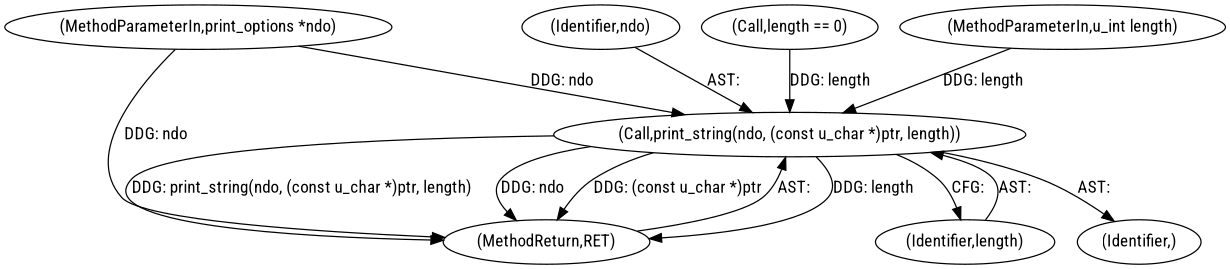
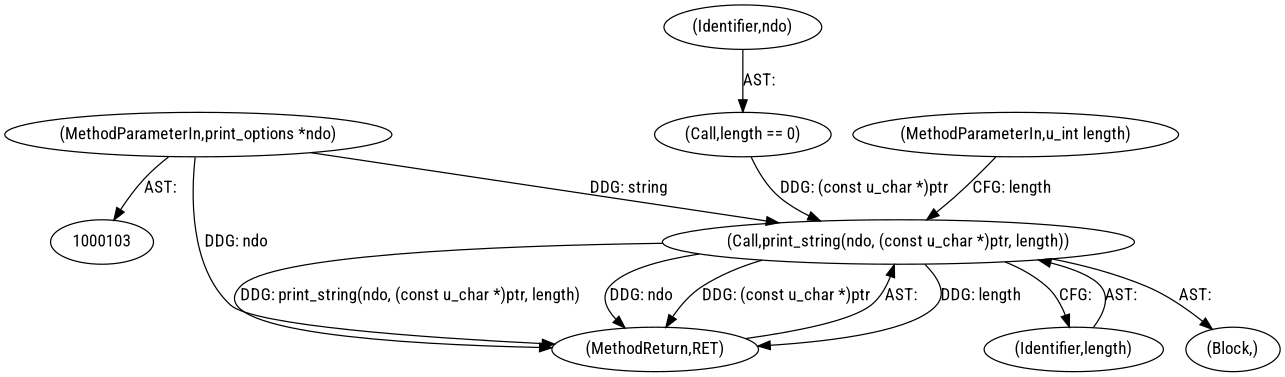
(688, 77) -> (743, 75)
(563, 81) -> (629, 188)
(831, 81) -> (864, 188)
(984, 81) -> (1012, 188)
none -> (102, 242)
(1139, 242) -> (1233, 349)
